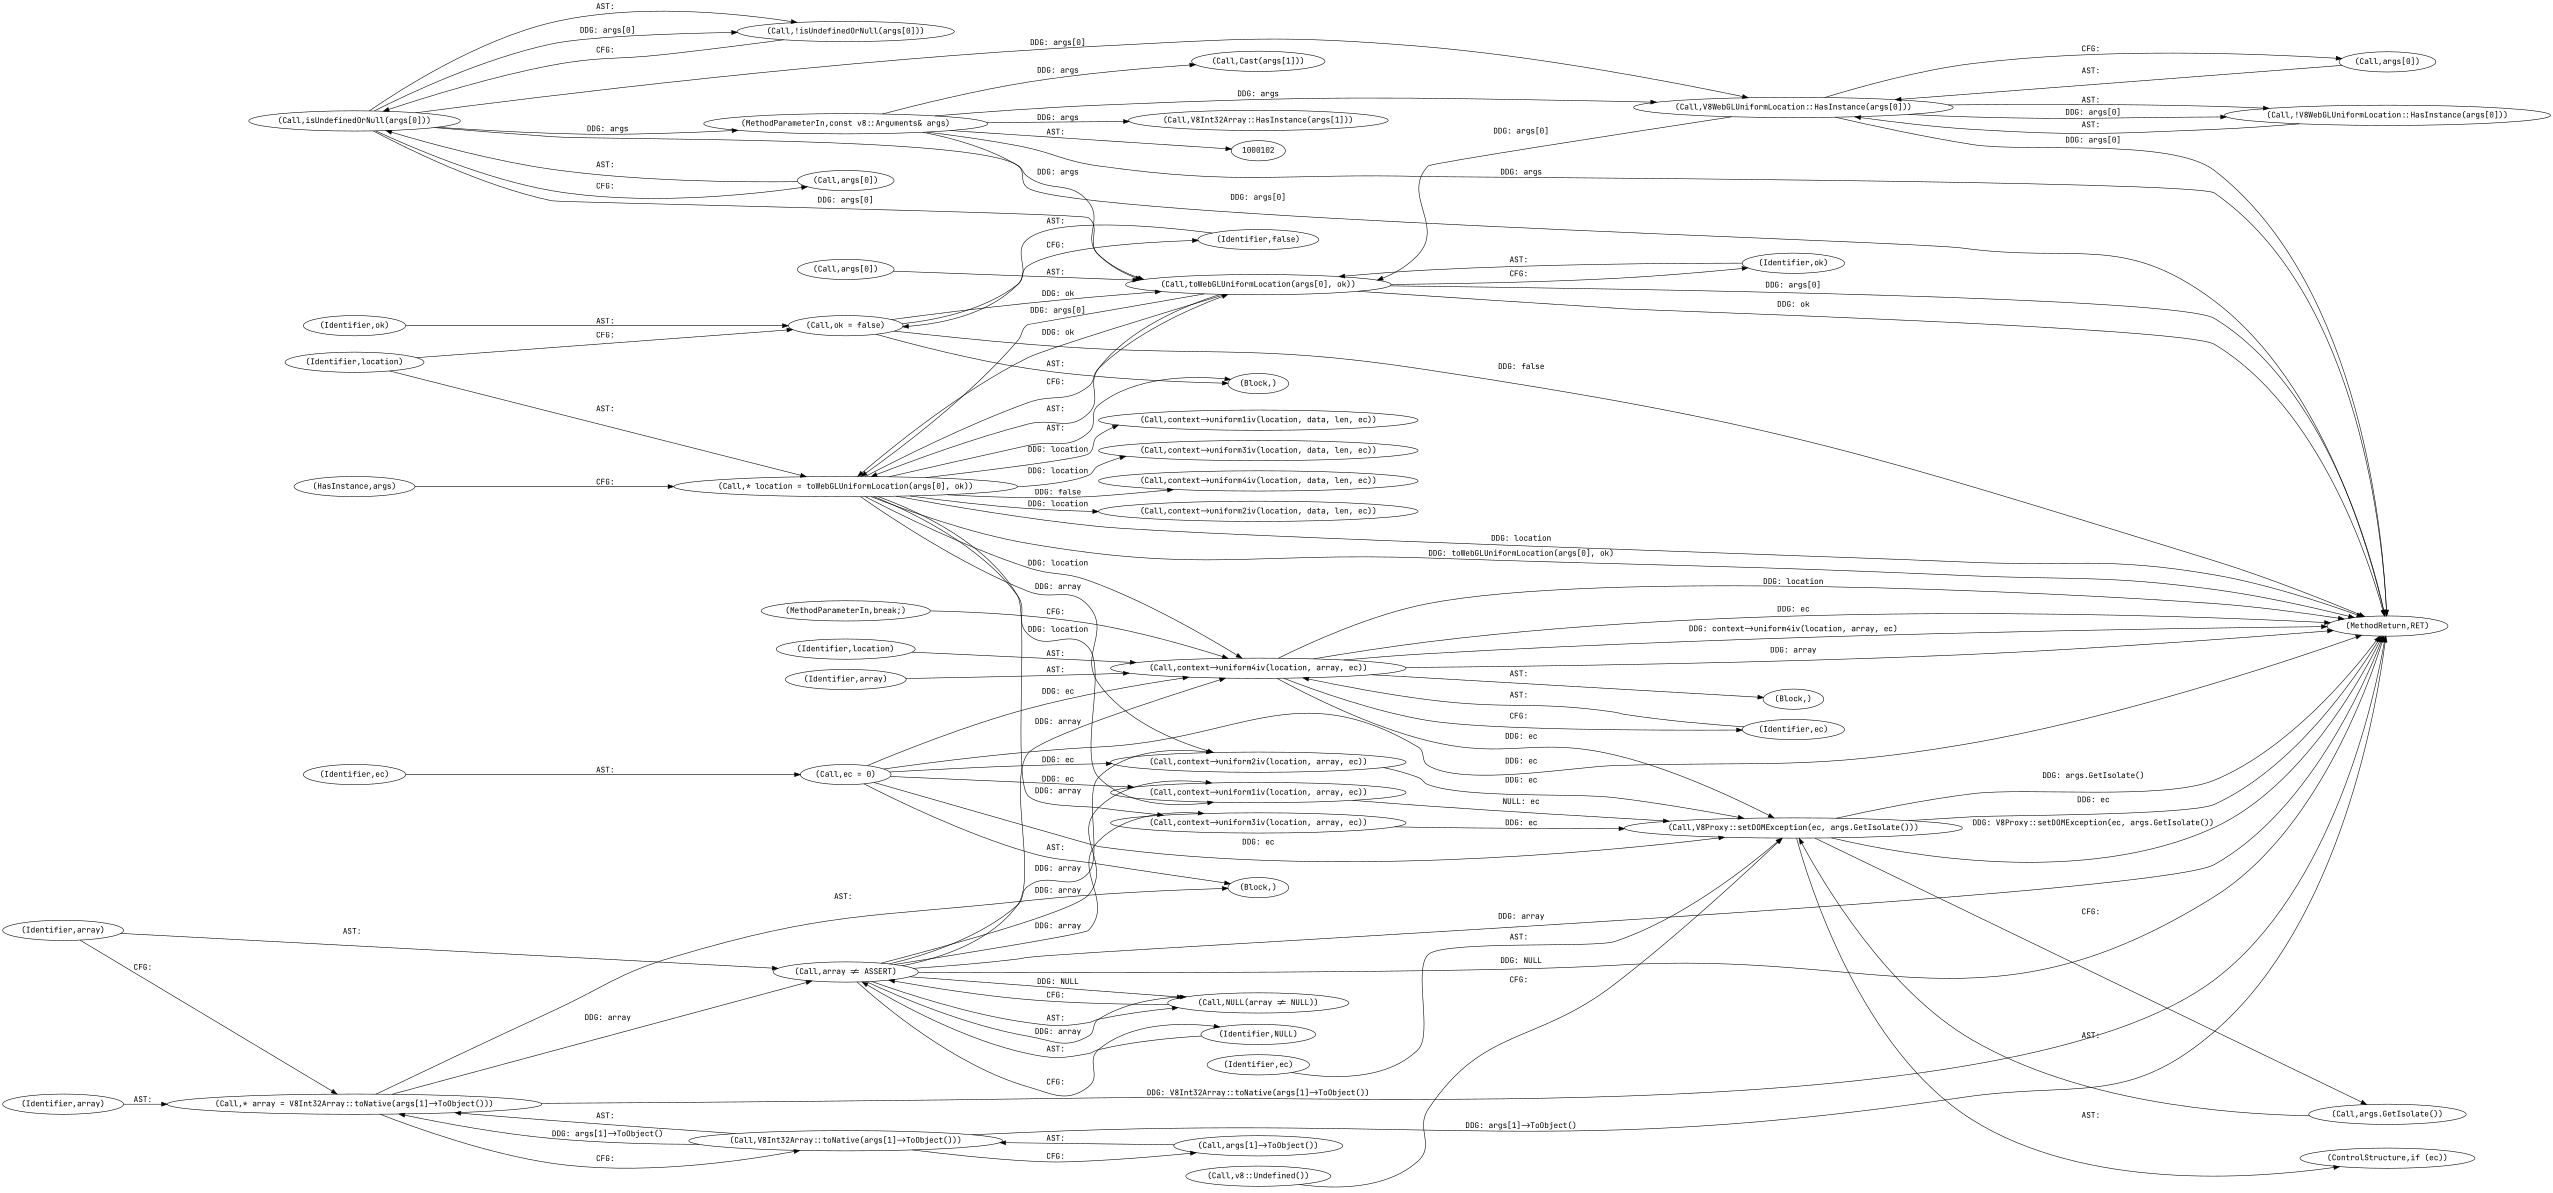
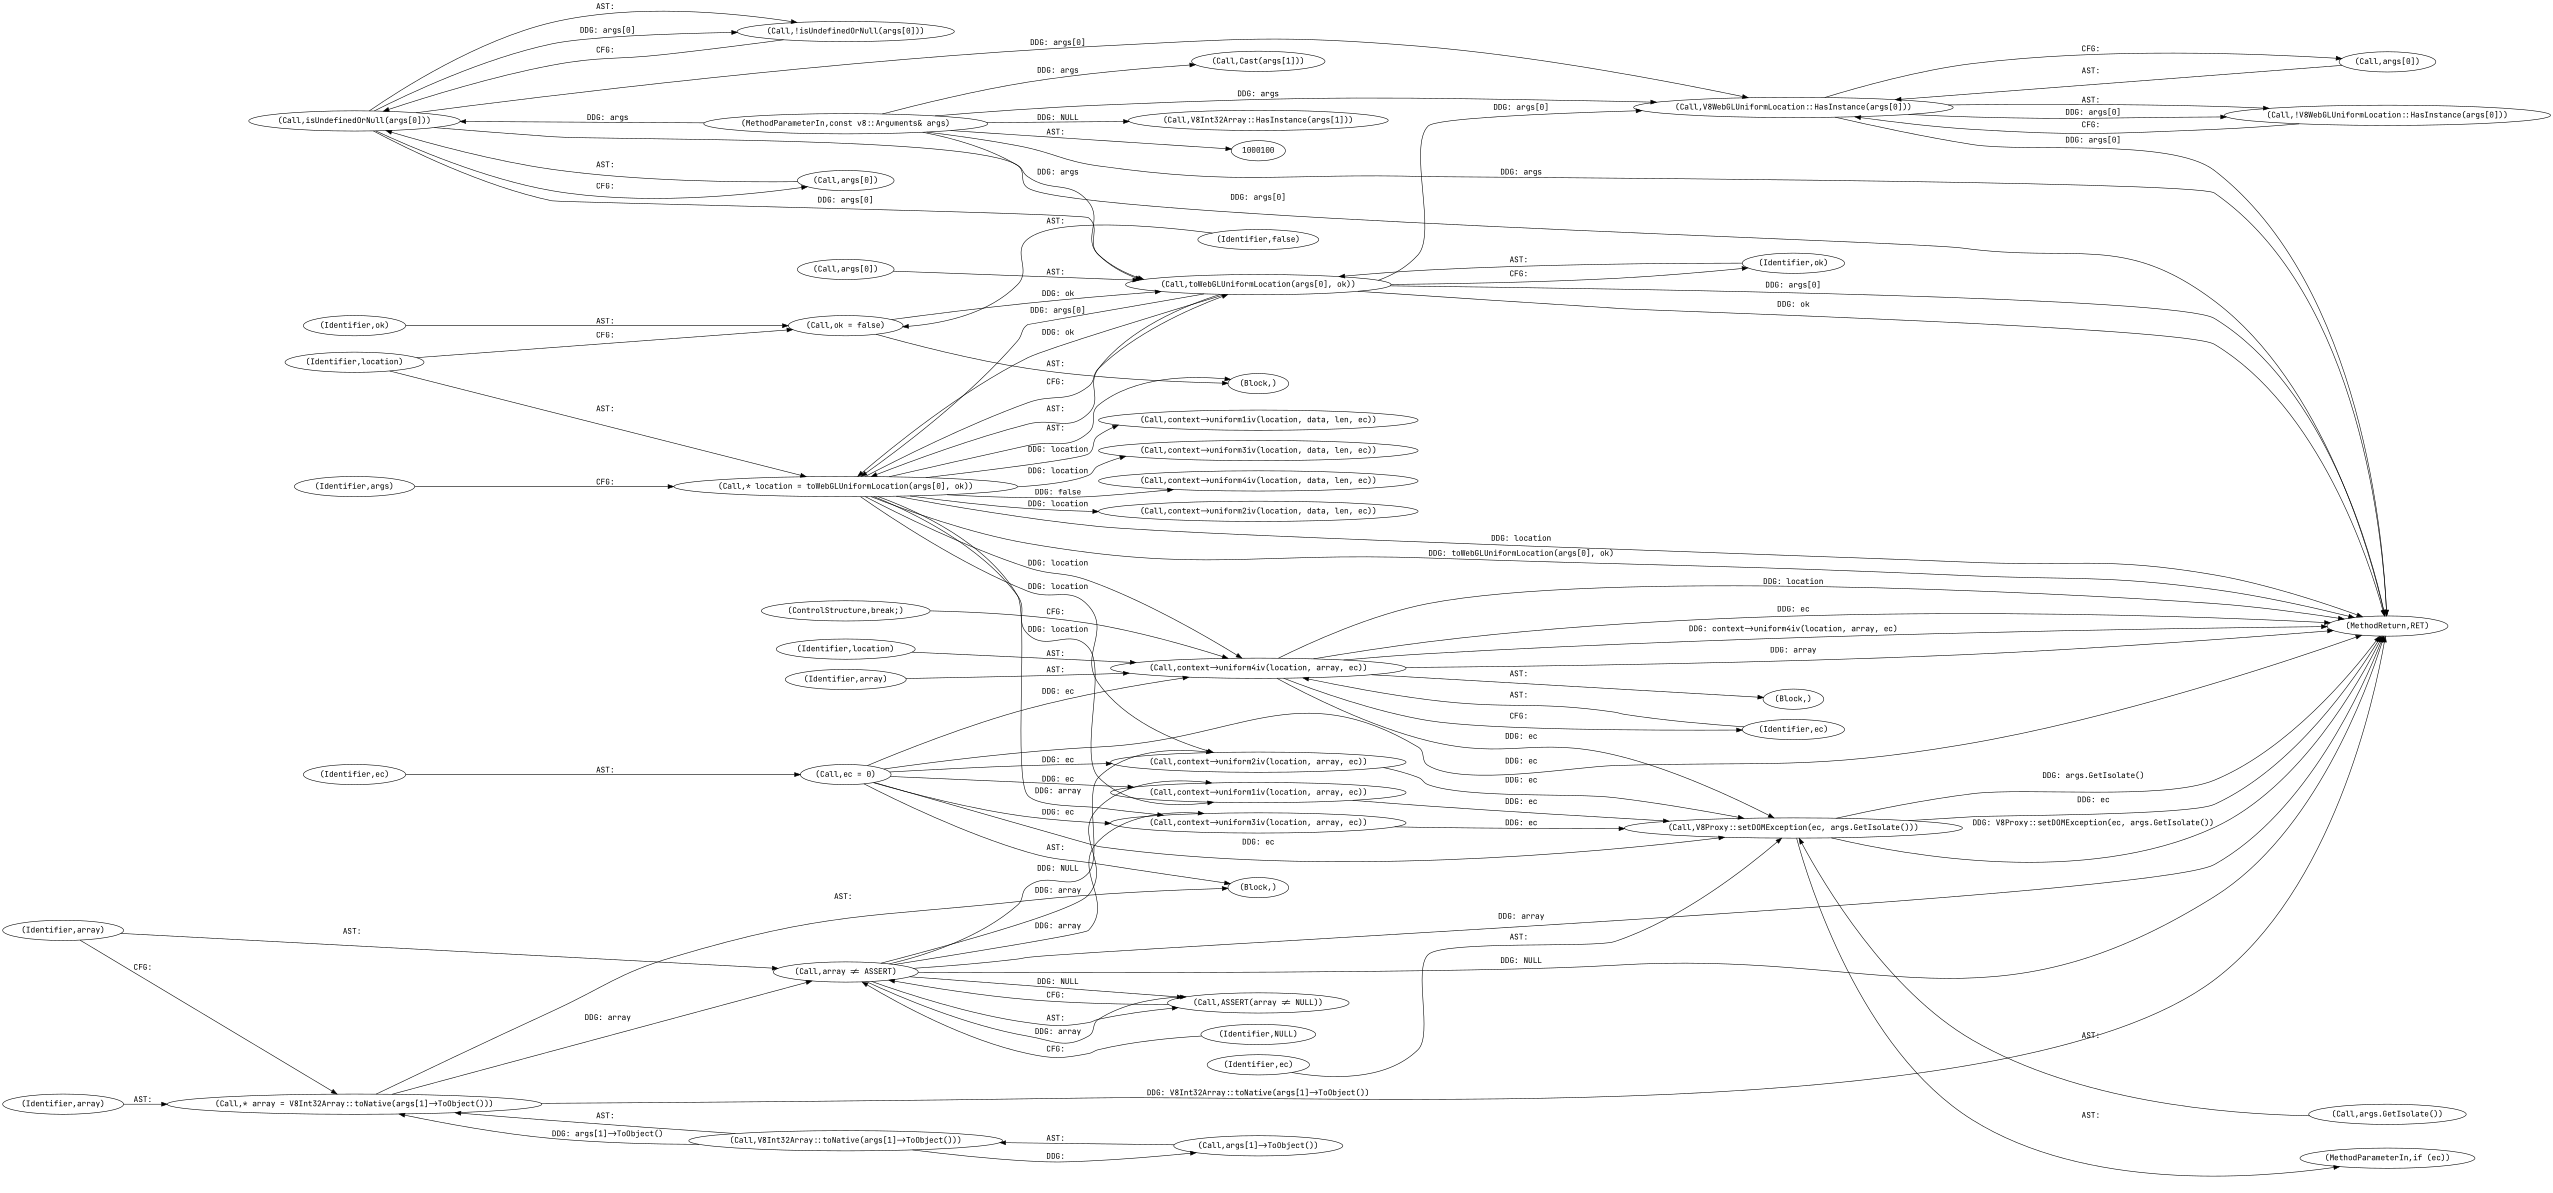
(1058, 118) -> (1058, 118)
(2093, 125) -> (2093, 125)
(585, 134) -> (585, 122)
(1258, 151) -> (1258, 151)
(1512, 151) -> (1442, 122)
(1038, 261) -> none
(1640, 405) -> none
(355, 487) -> (355, 487)
(1058, 587) -> (1058, 587)
(846, 611) -> (846, 611)
(1021, 793) -> none
(1521, 802) -> (1521, 802)
none -> (988, 810)
(1058, 869) -> (1058, 869)
(2088, 970) -> none
(1258, 1003) -> (1258, 1003)
(1058, 1049) -> (1058, 1049)
(1039, 1090) -> none
(1818, 1116) -> none
(1058, 1157) -> (1058, 1157)
(2387, 1158) -> (2387, 1158)
(584, 1167) -> none
(1258, 1176) -> none
